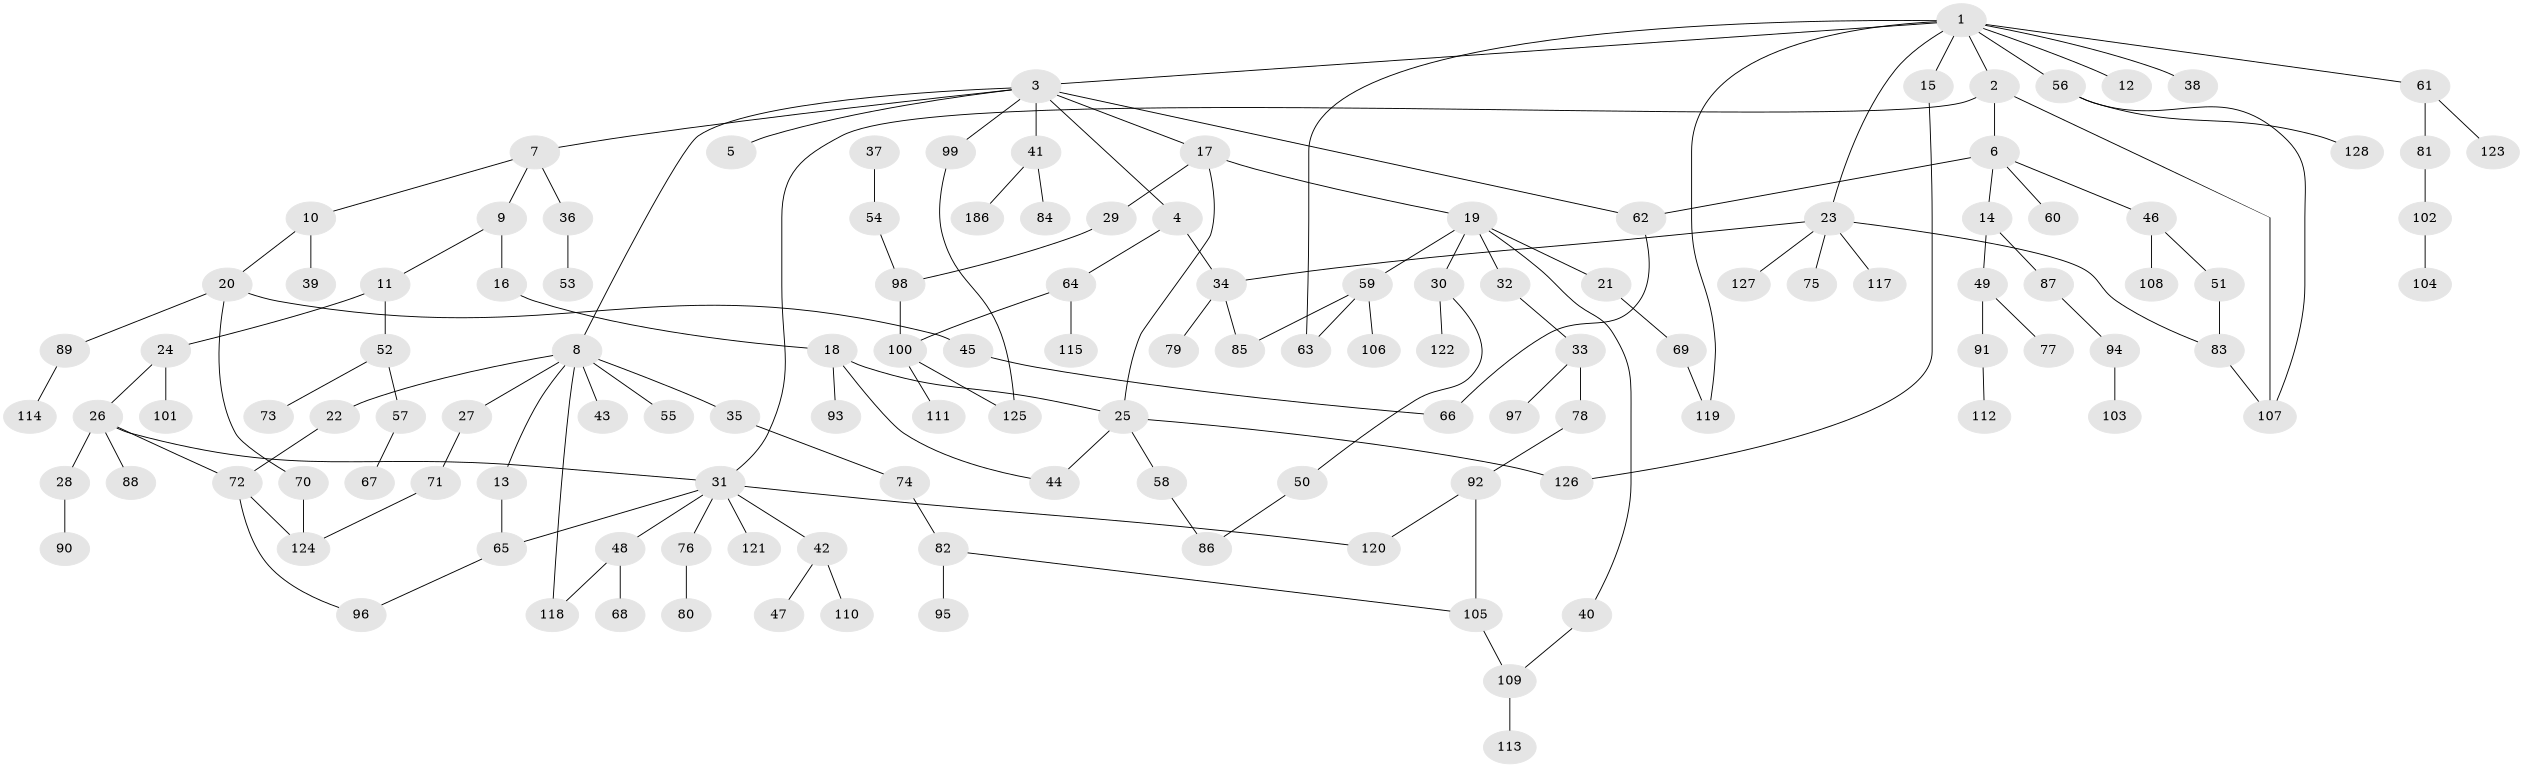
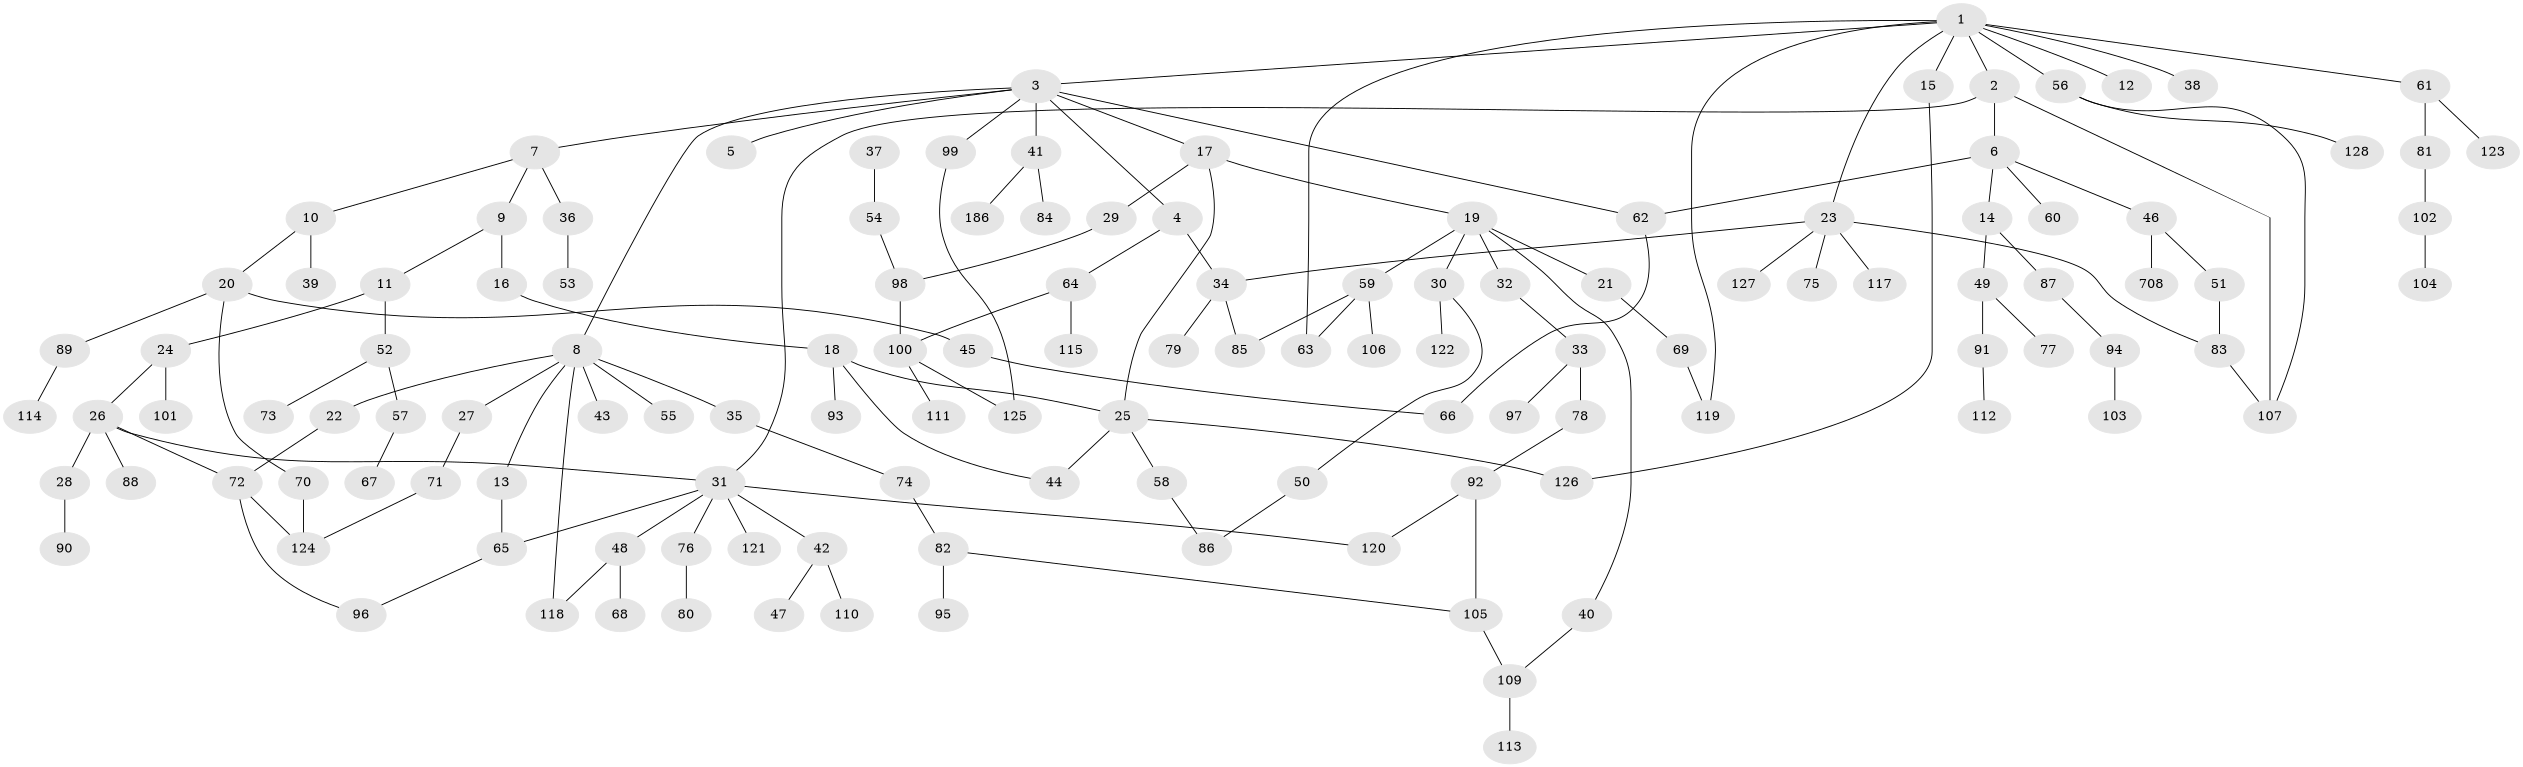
(2152, 285) -> (2152, 285)
